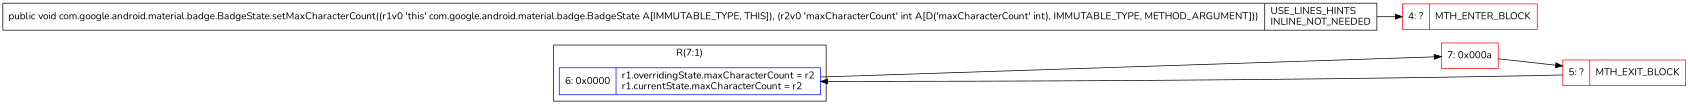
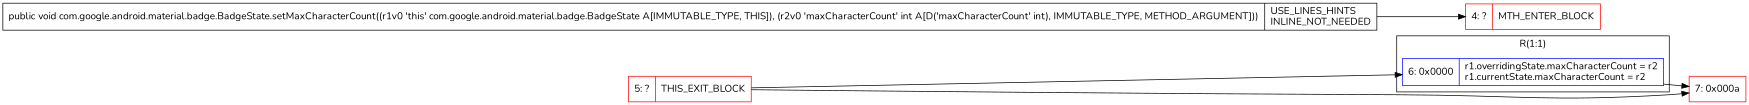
(690, 53) -> (1533, 44)
(1527, 62) -> (1217, 94)
(1638, 72) -> (703, 89)
